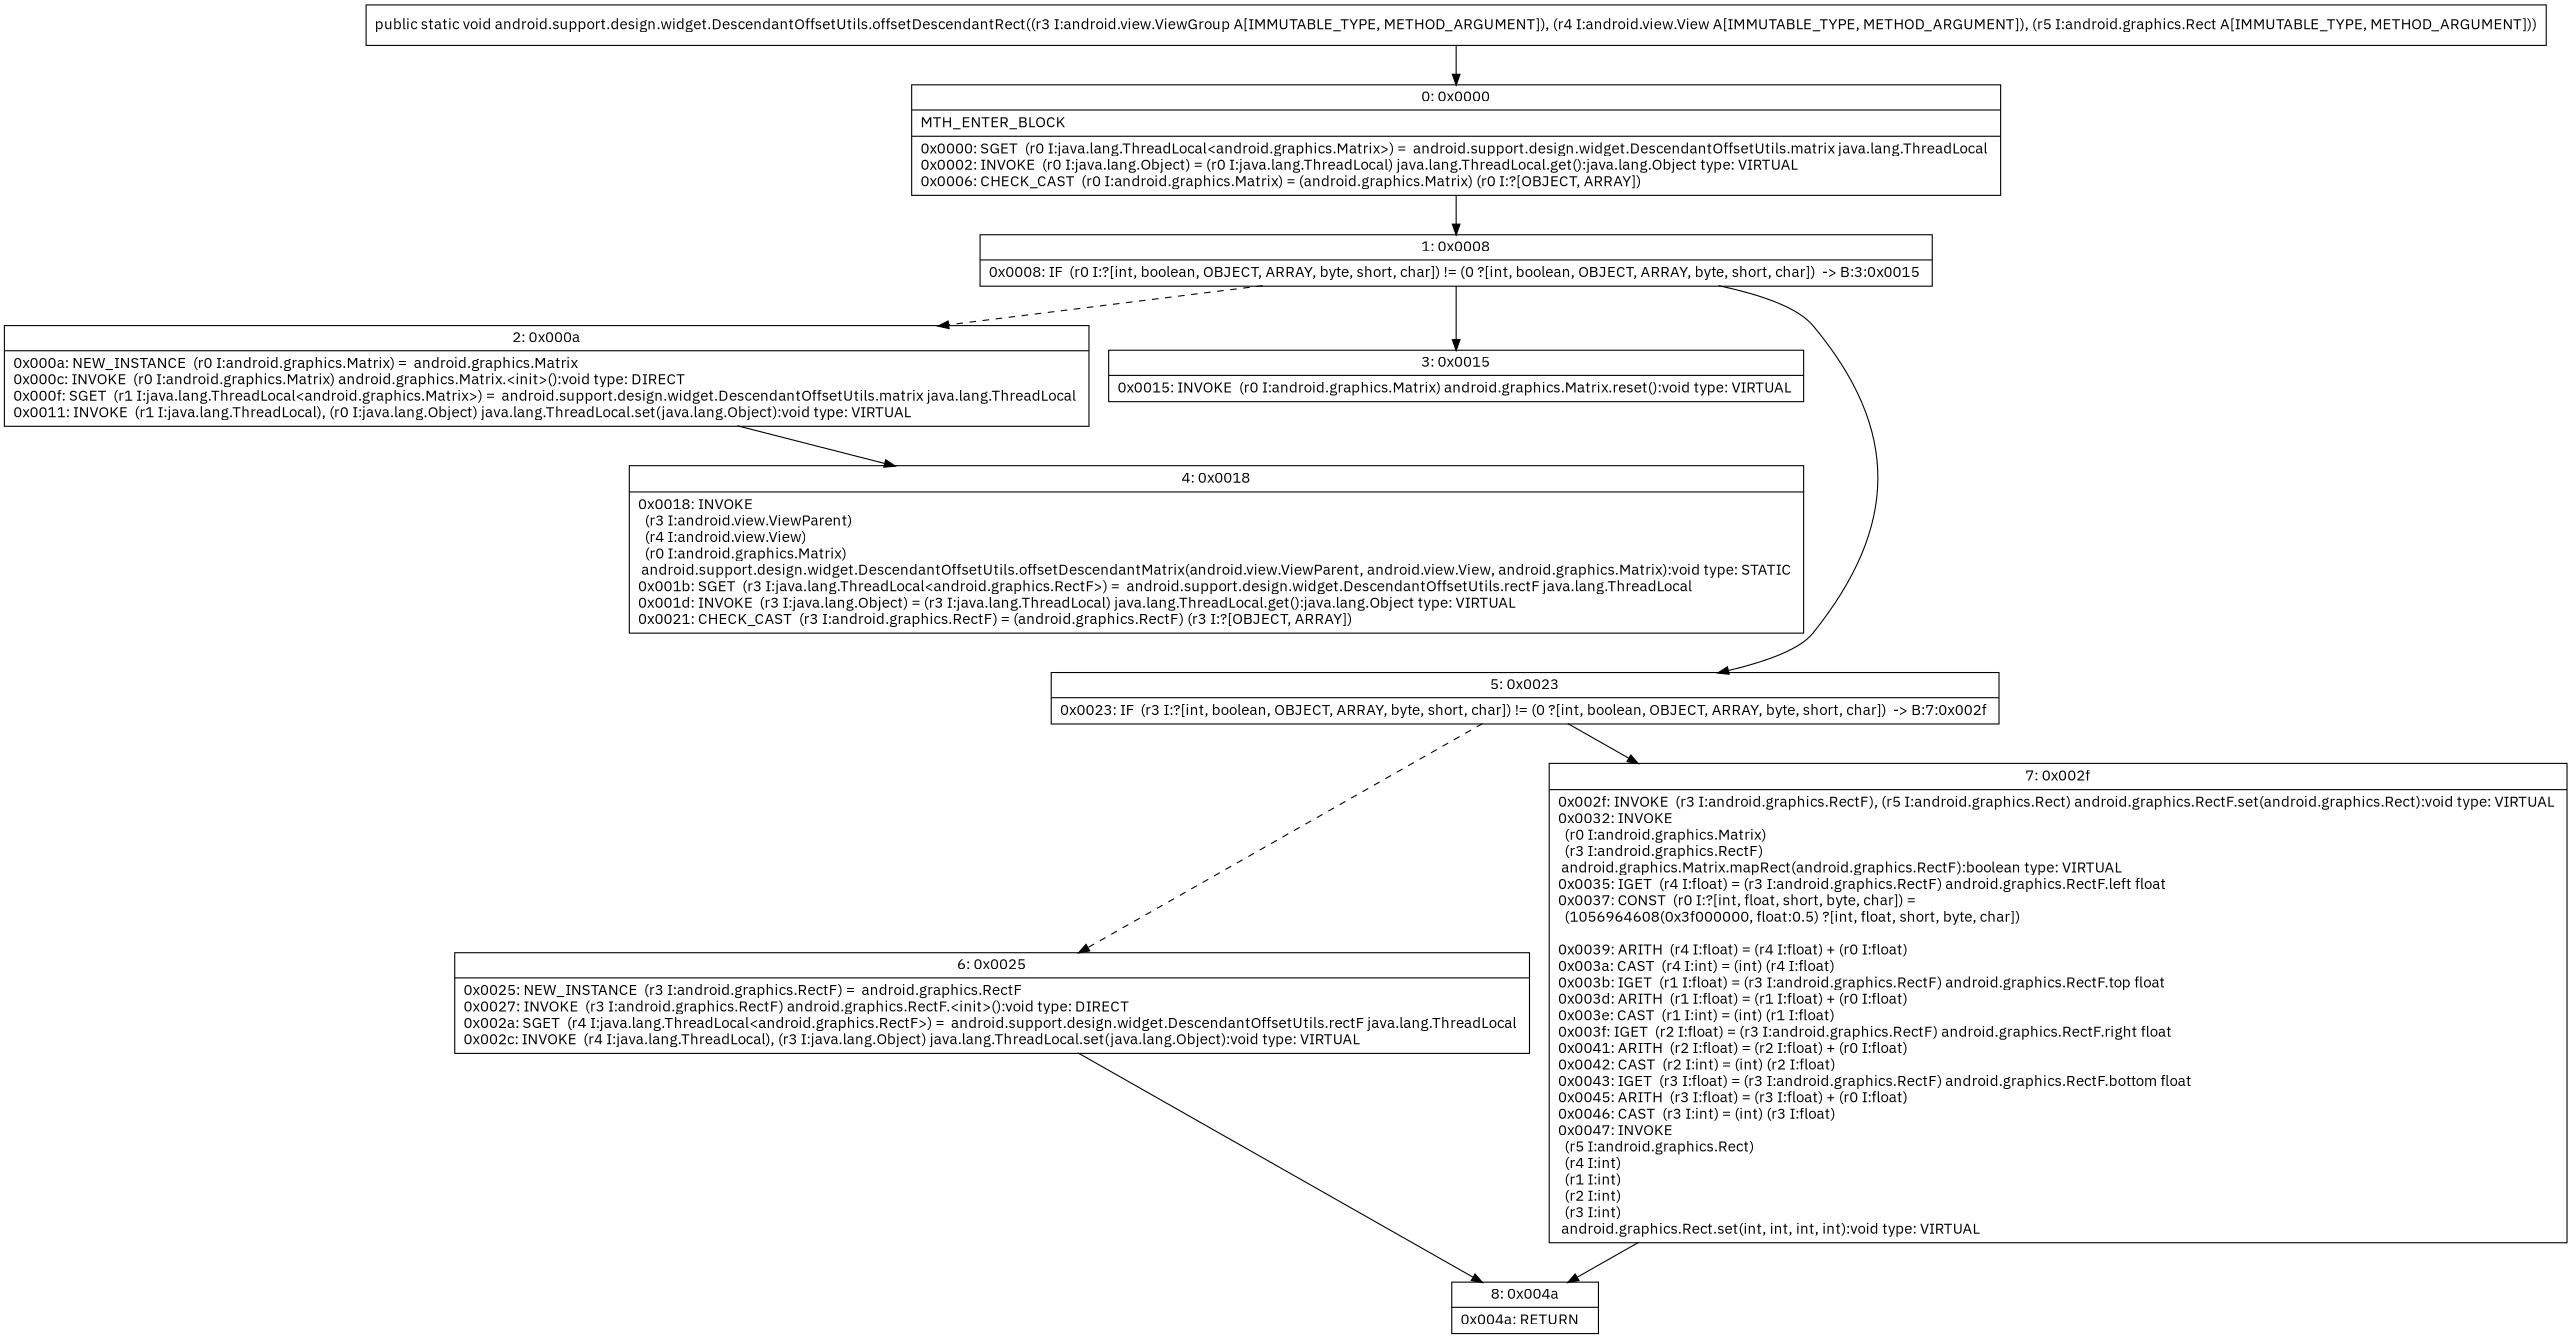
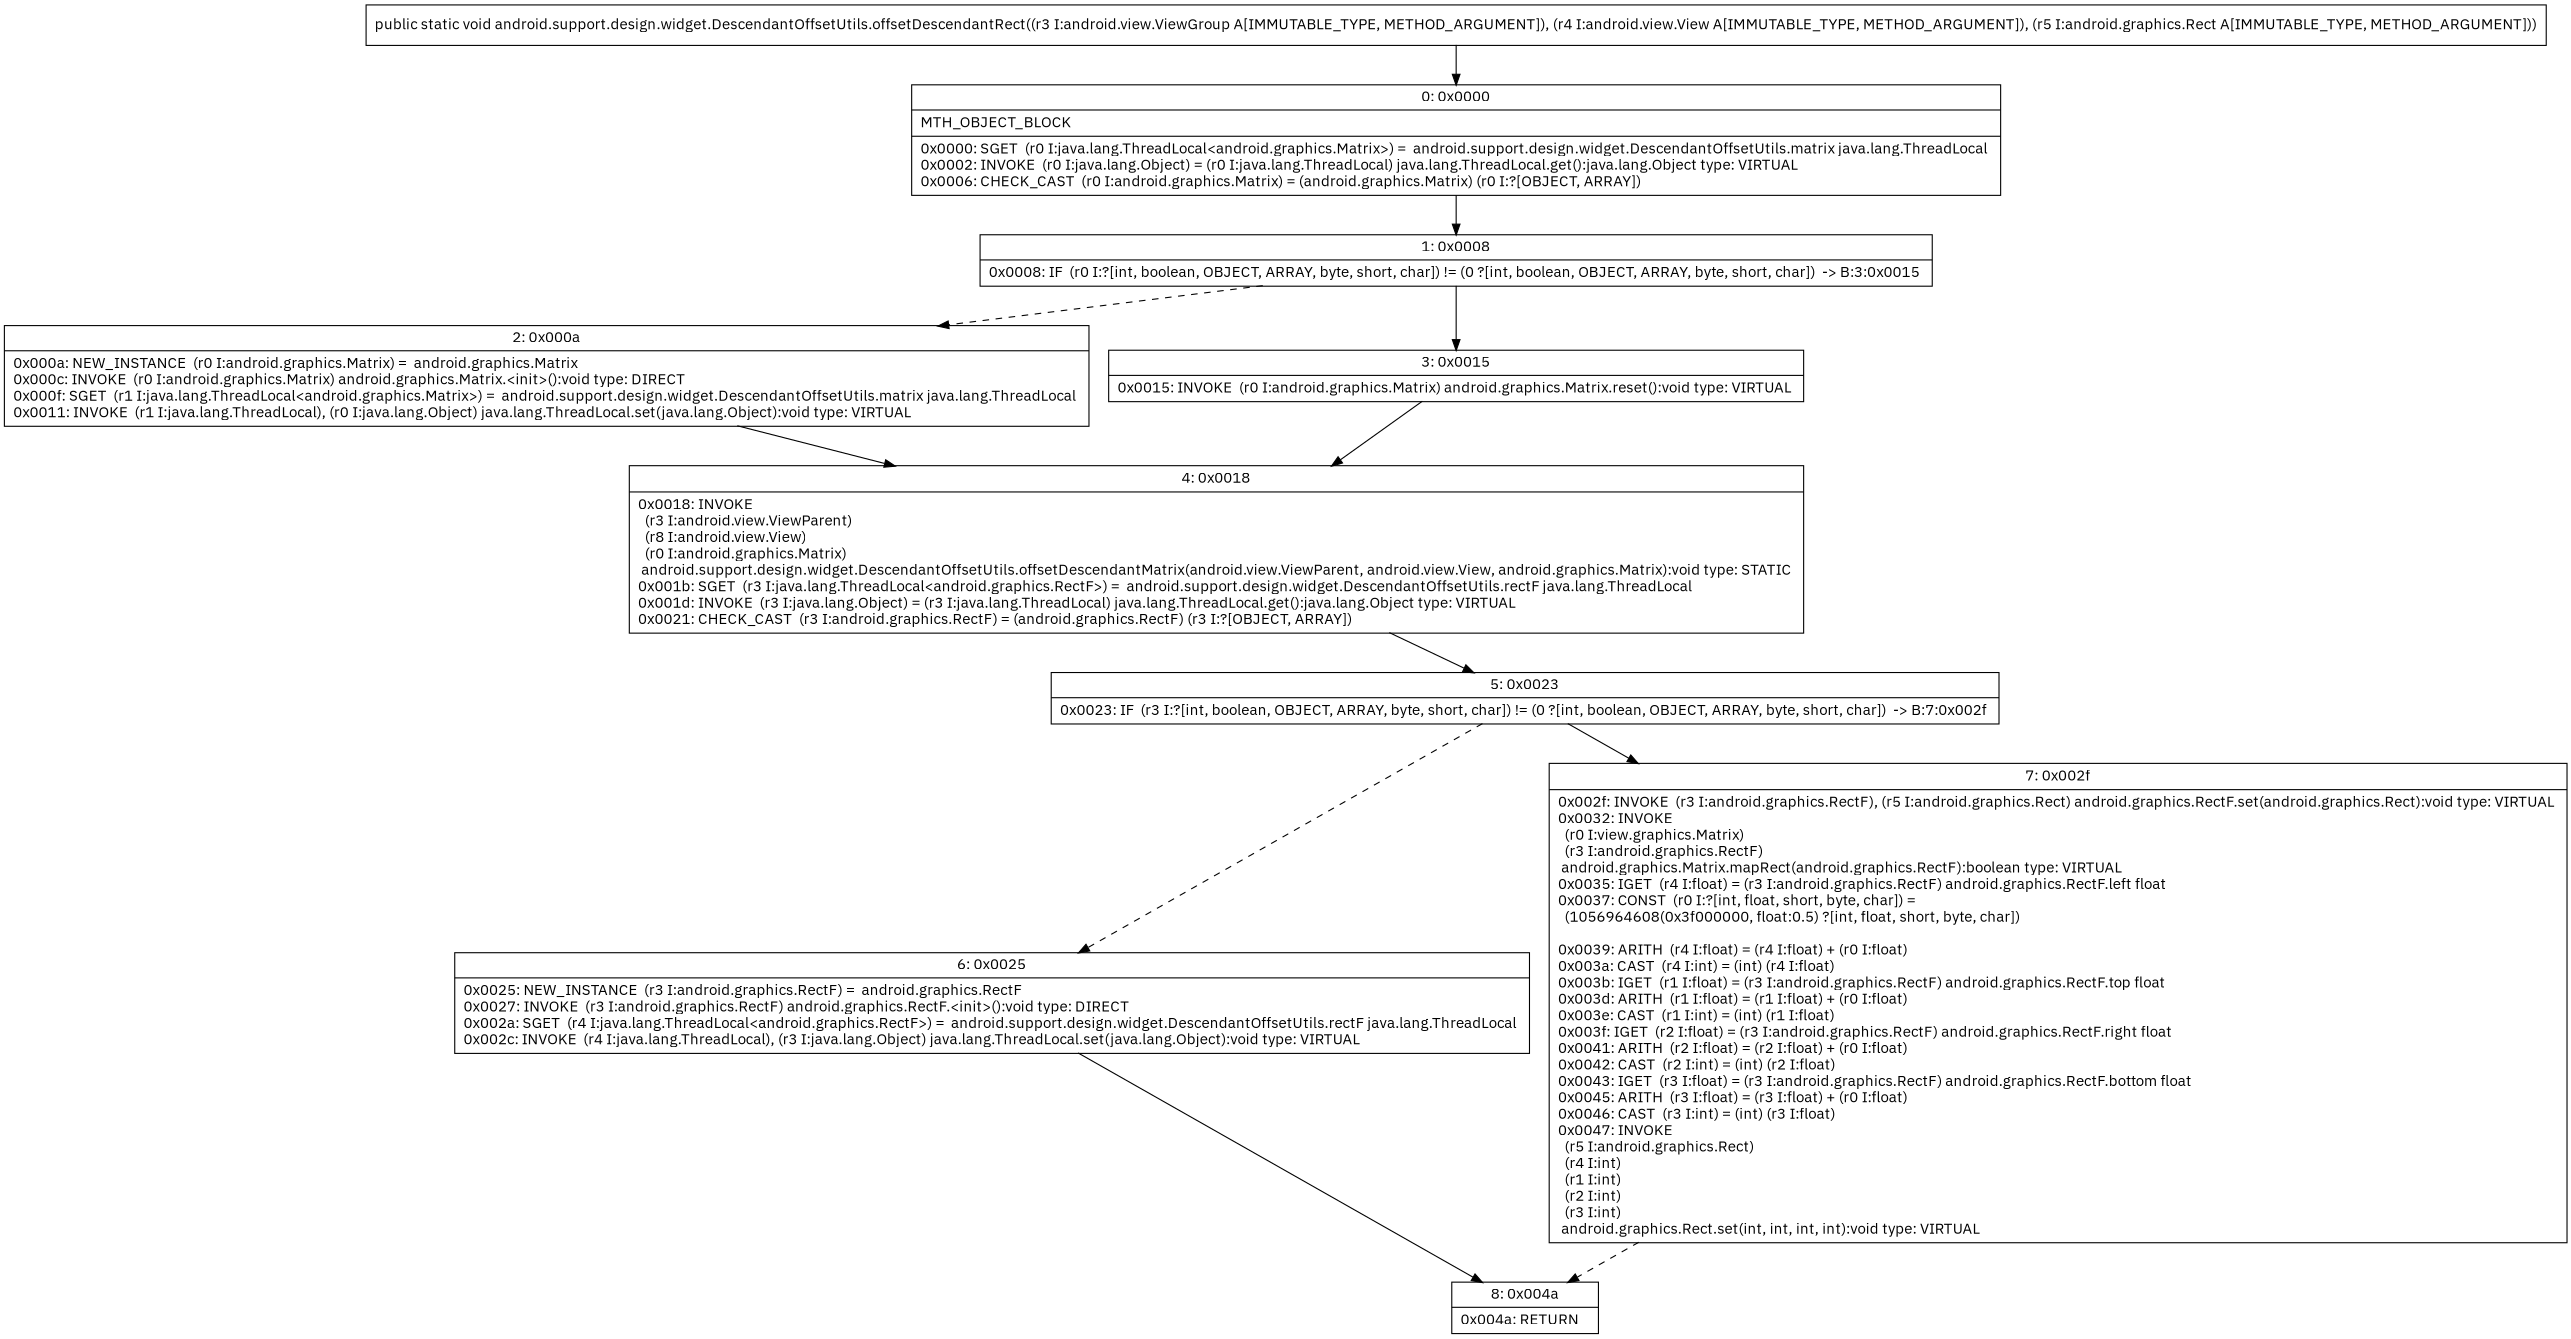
(993, 123) -> (996, 123)
none -> (1381, 430)
(1877, 474) -> (1427, 650)
(722, 537) -> (722, 537)
(1662, 835) -> (1652, 835)
(1608, 1260) -> (1608, 1260)
